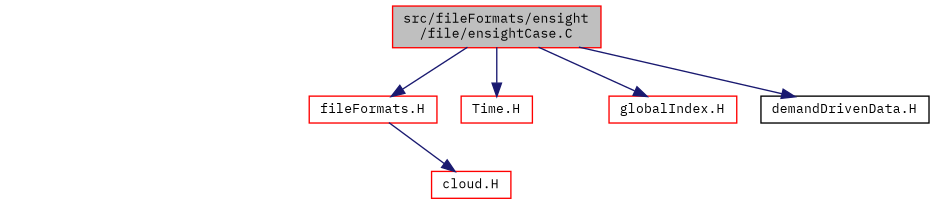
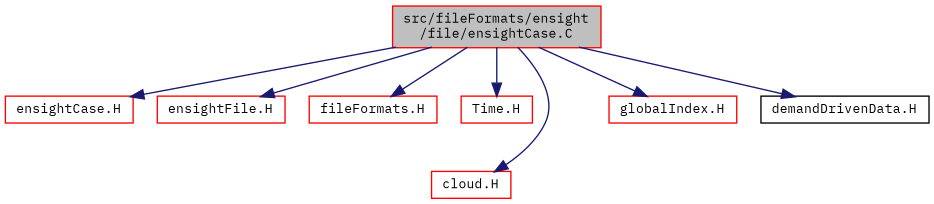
none -> (69, 110)
none -> (221, 110)
(417, 143) -> (548, 110)
